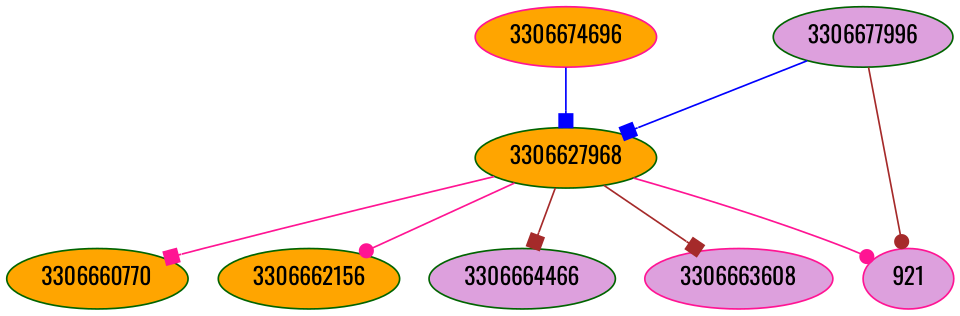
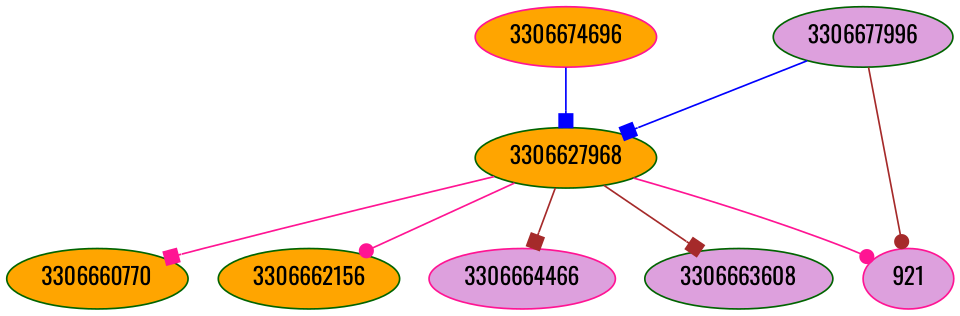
(522, 279) -> (522, 279)
(739, 279) -> (739, 279)
